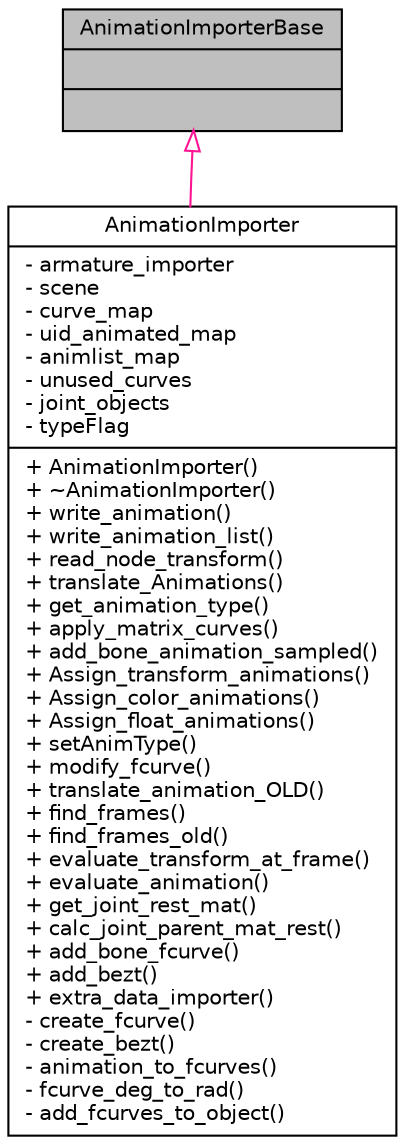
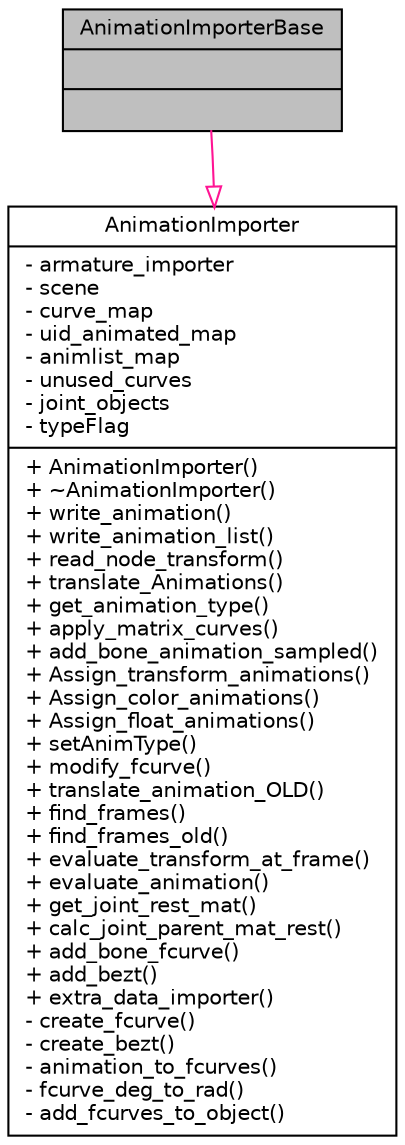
(191, 179) -> (213, 158)
